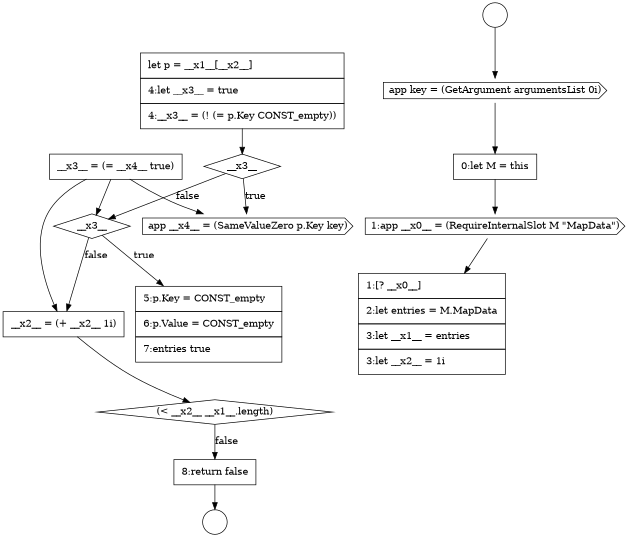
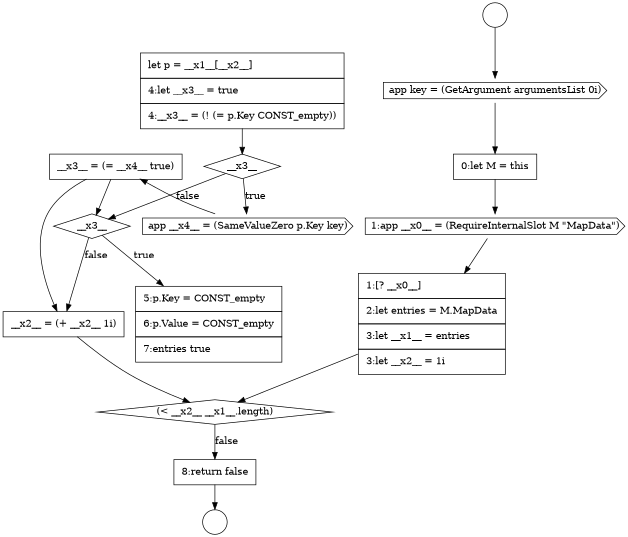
(157, 195) -> (180, 200)
none -> (301, 377)
